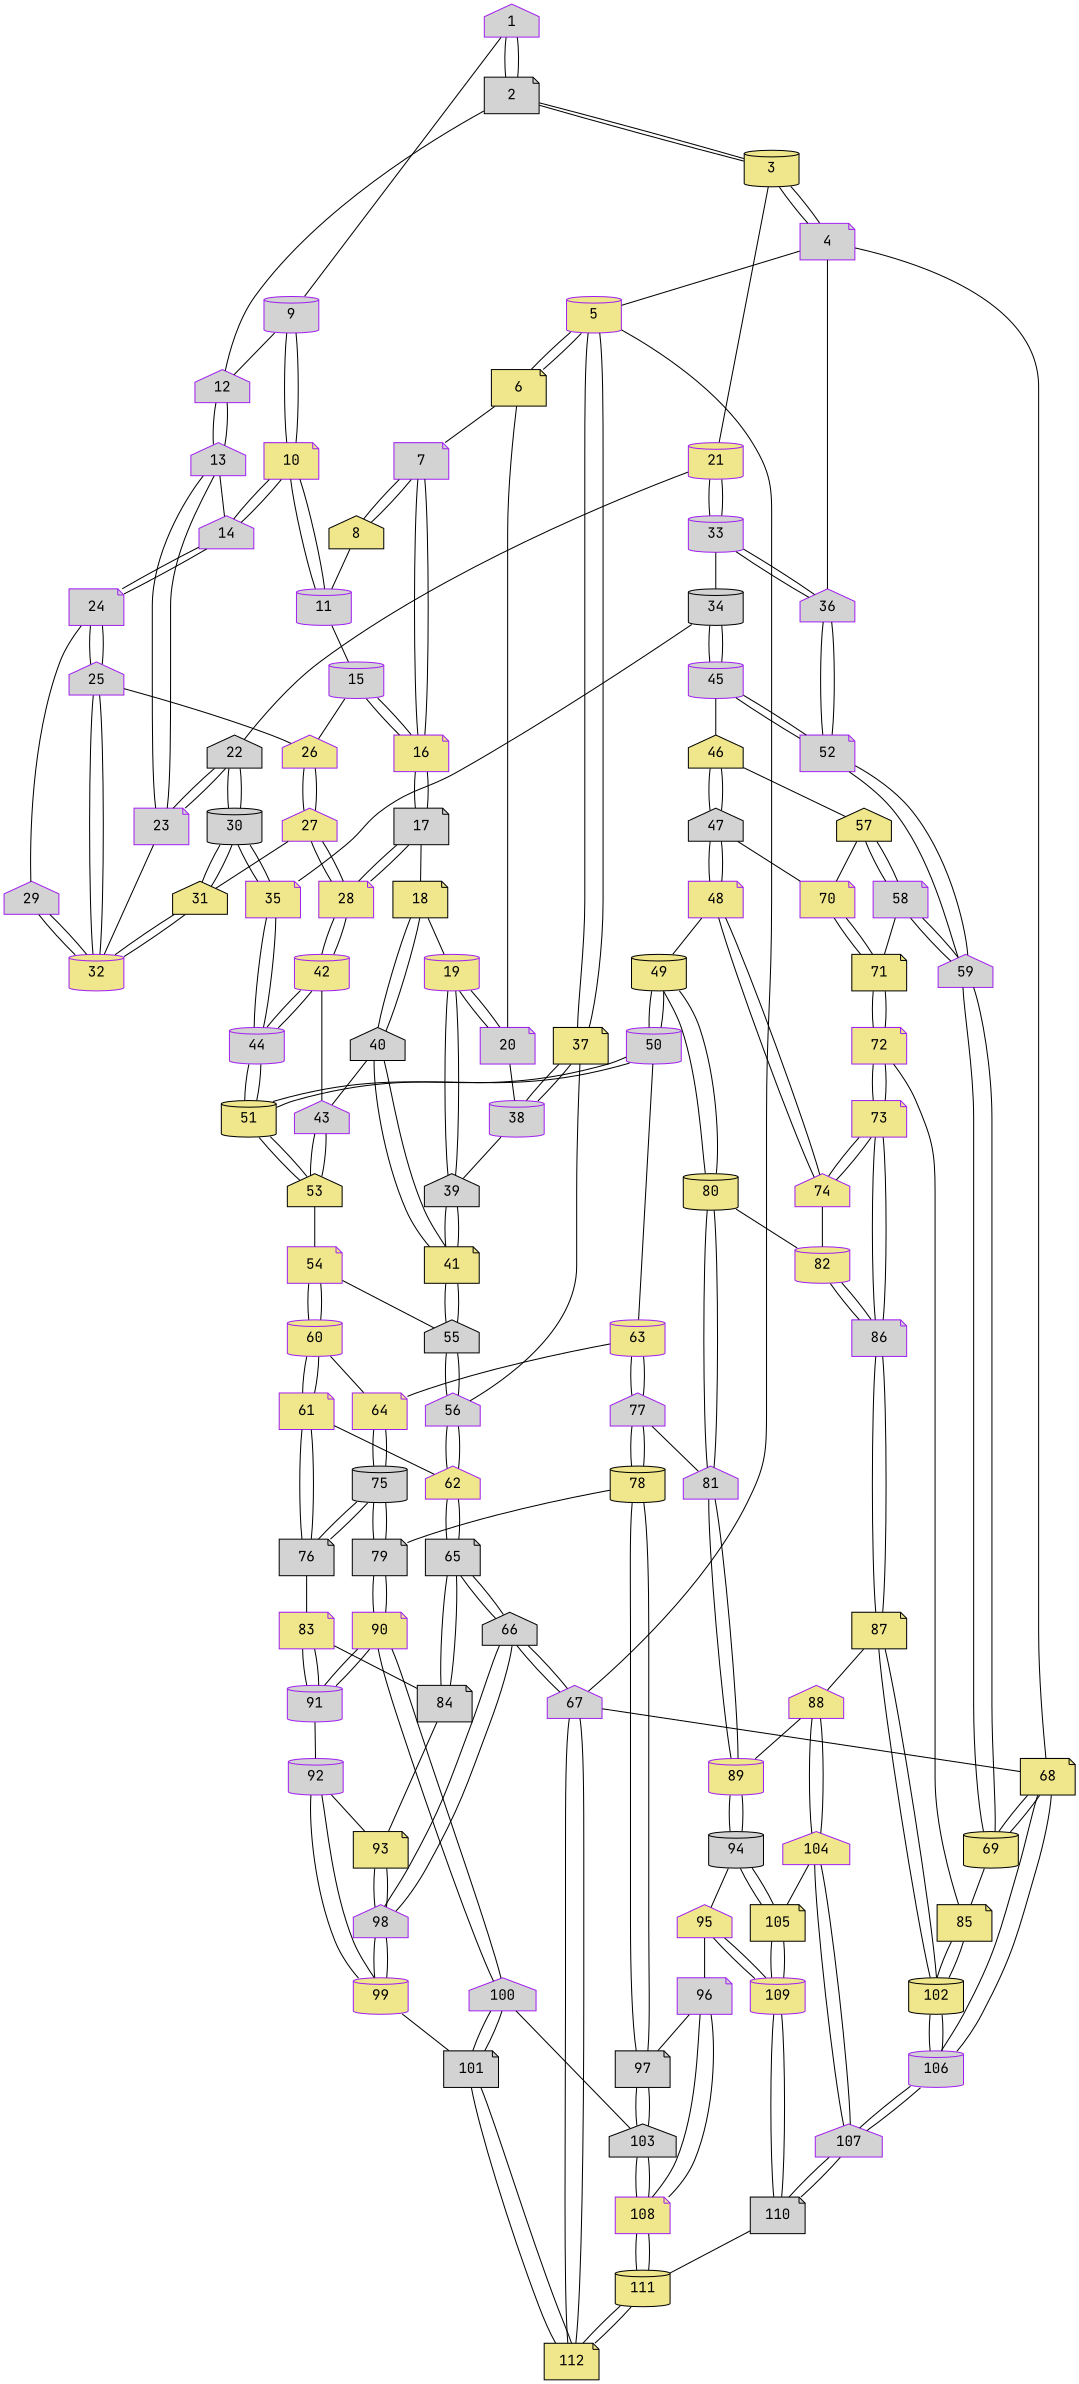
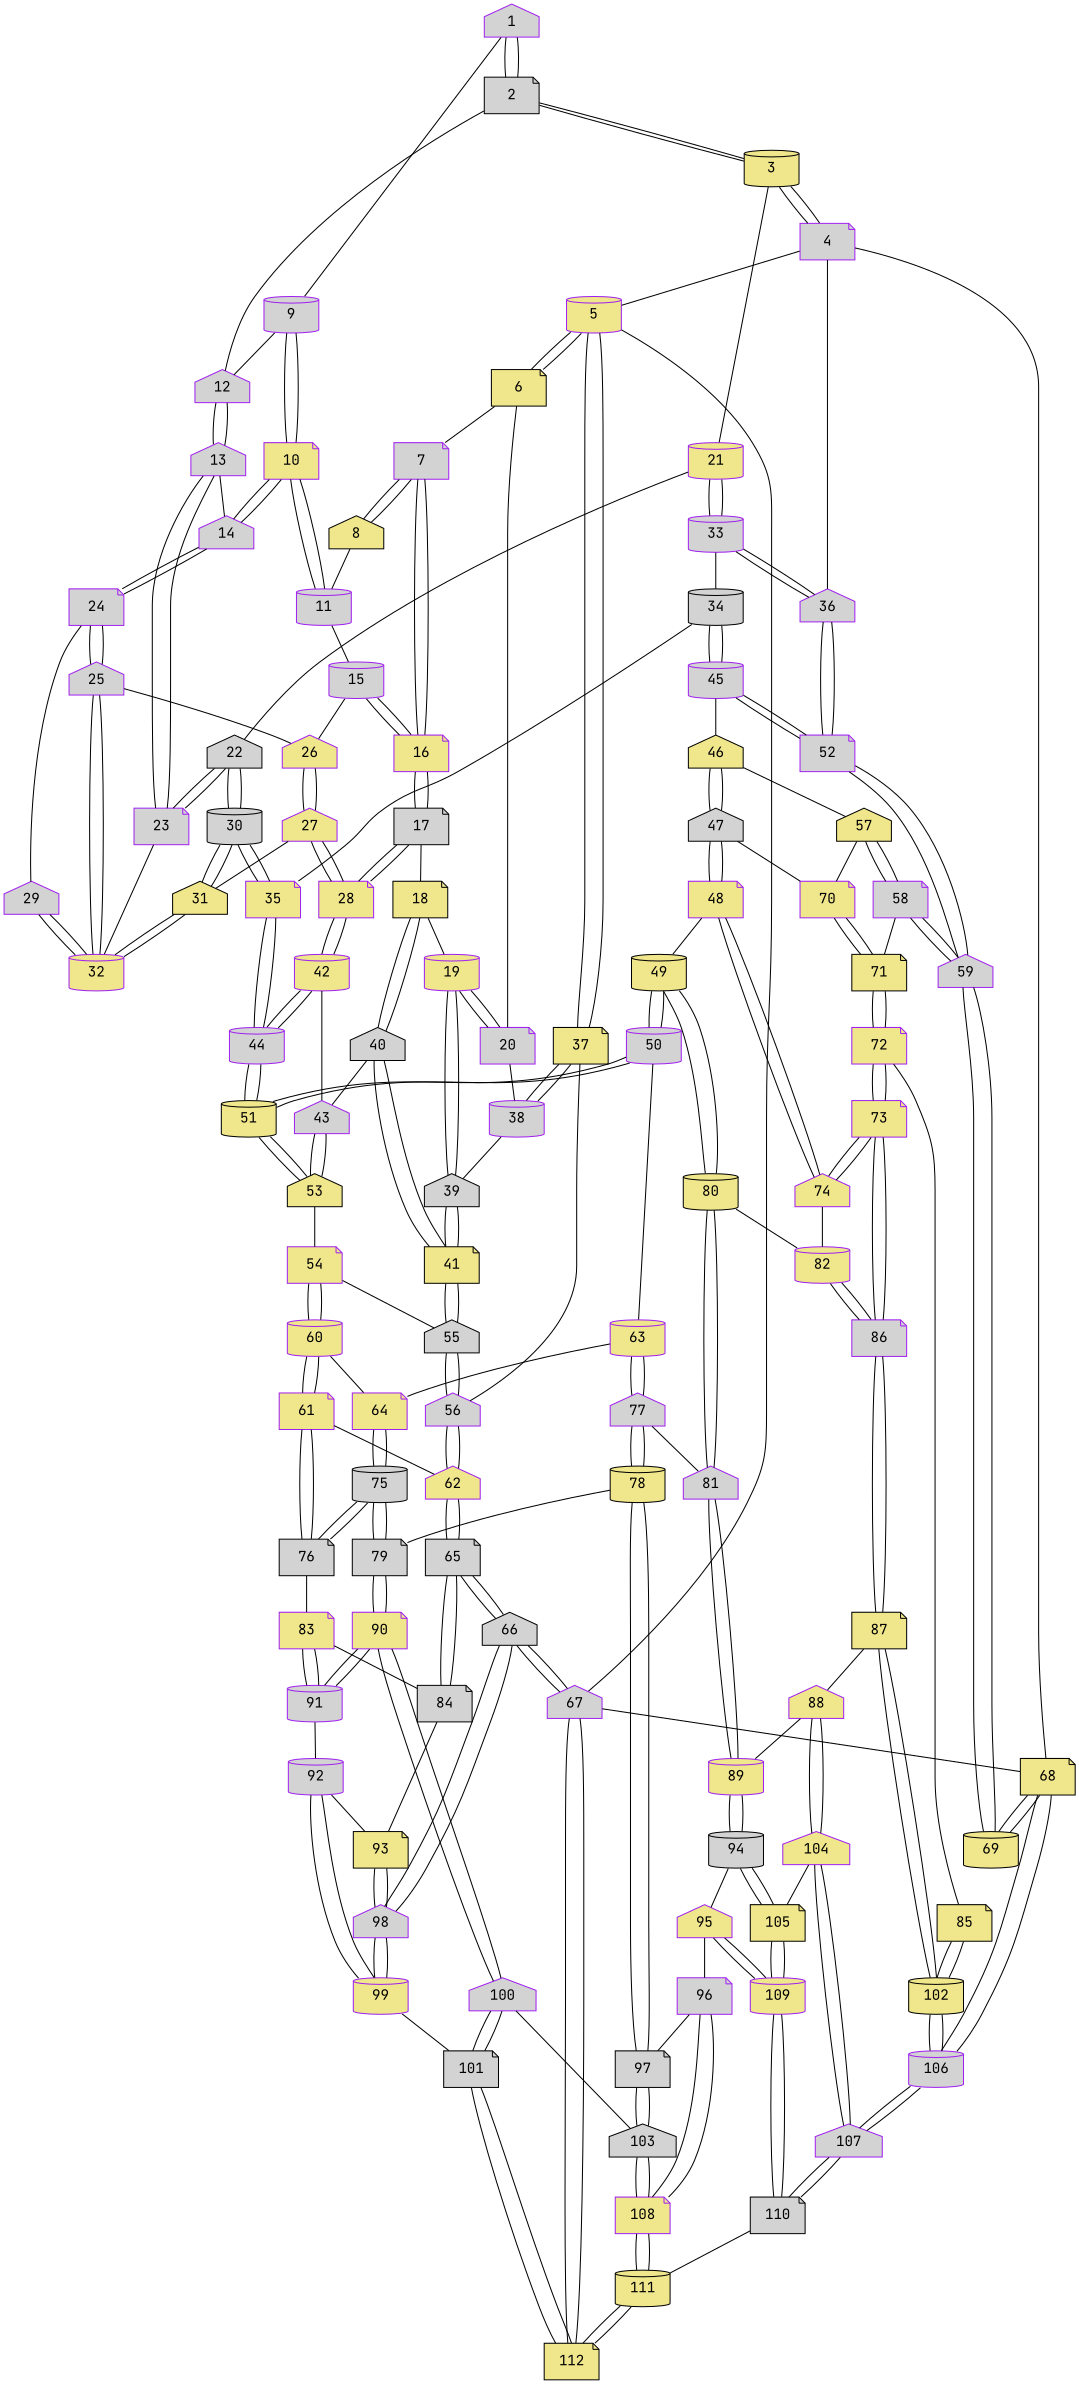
(978, 1886) -> none
